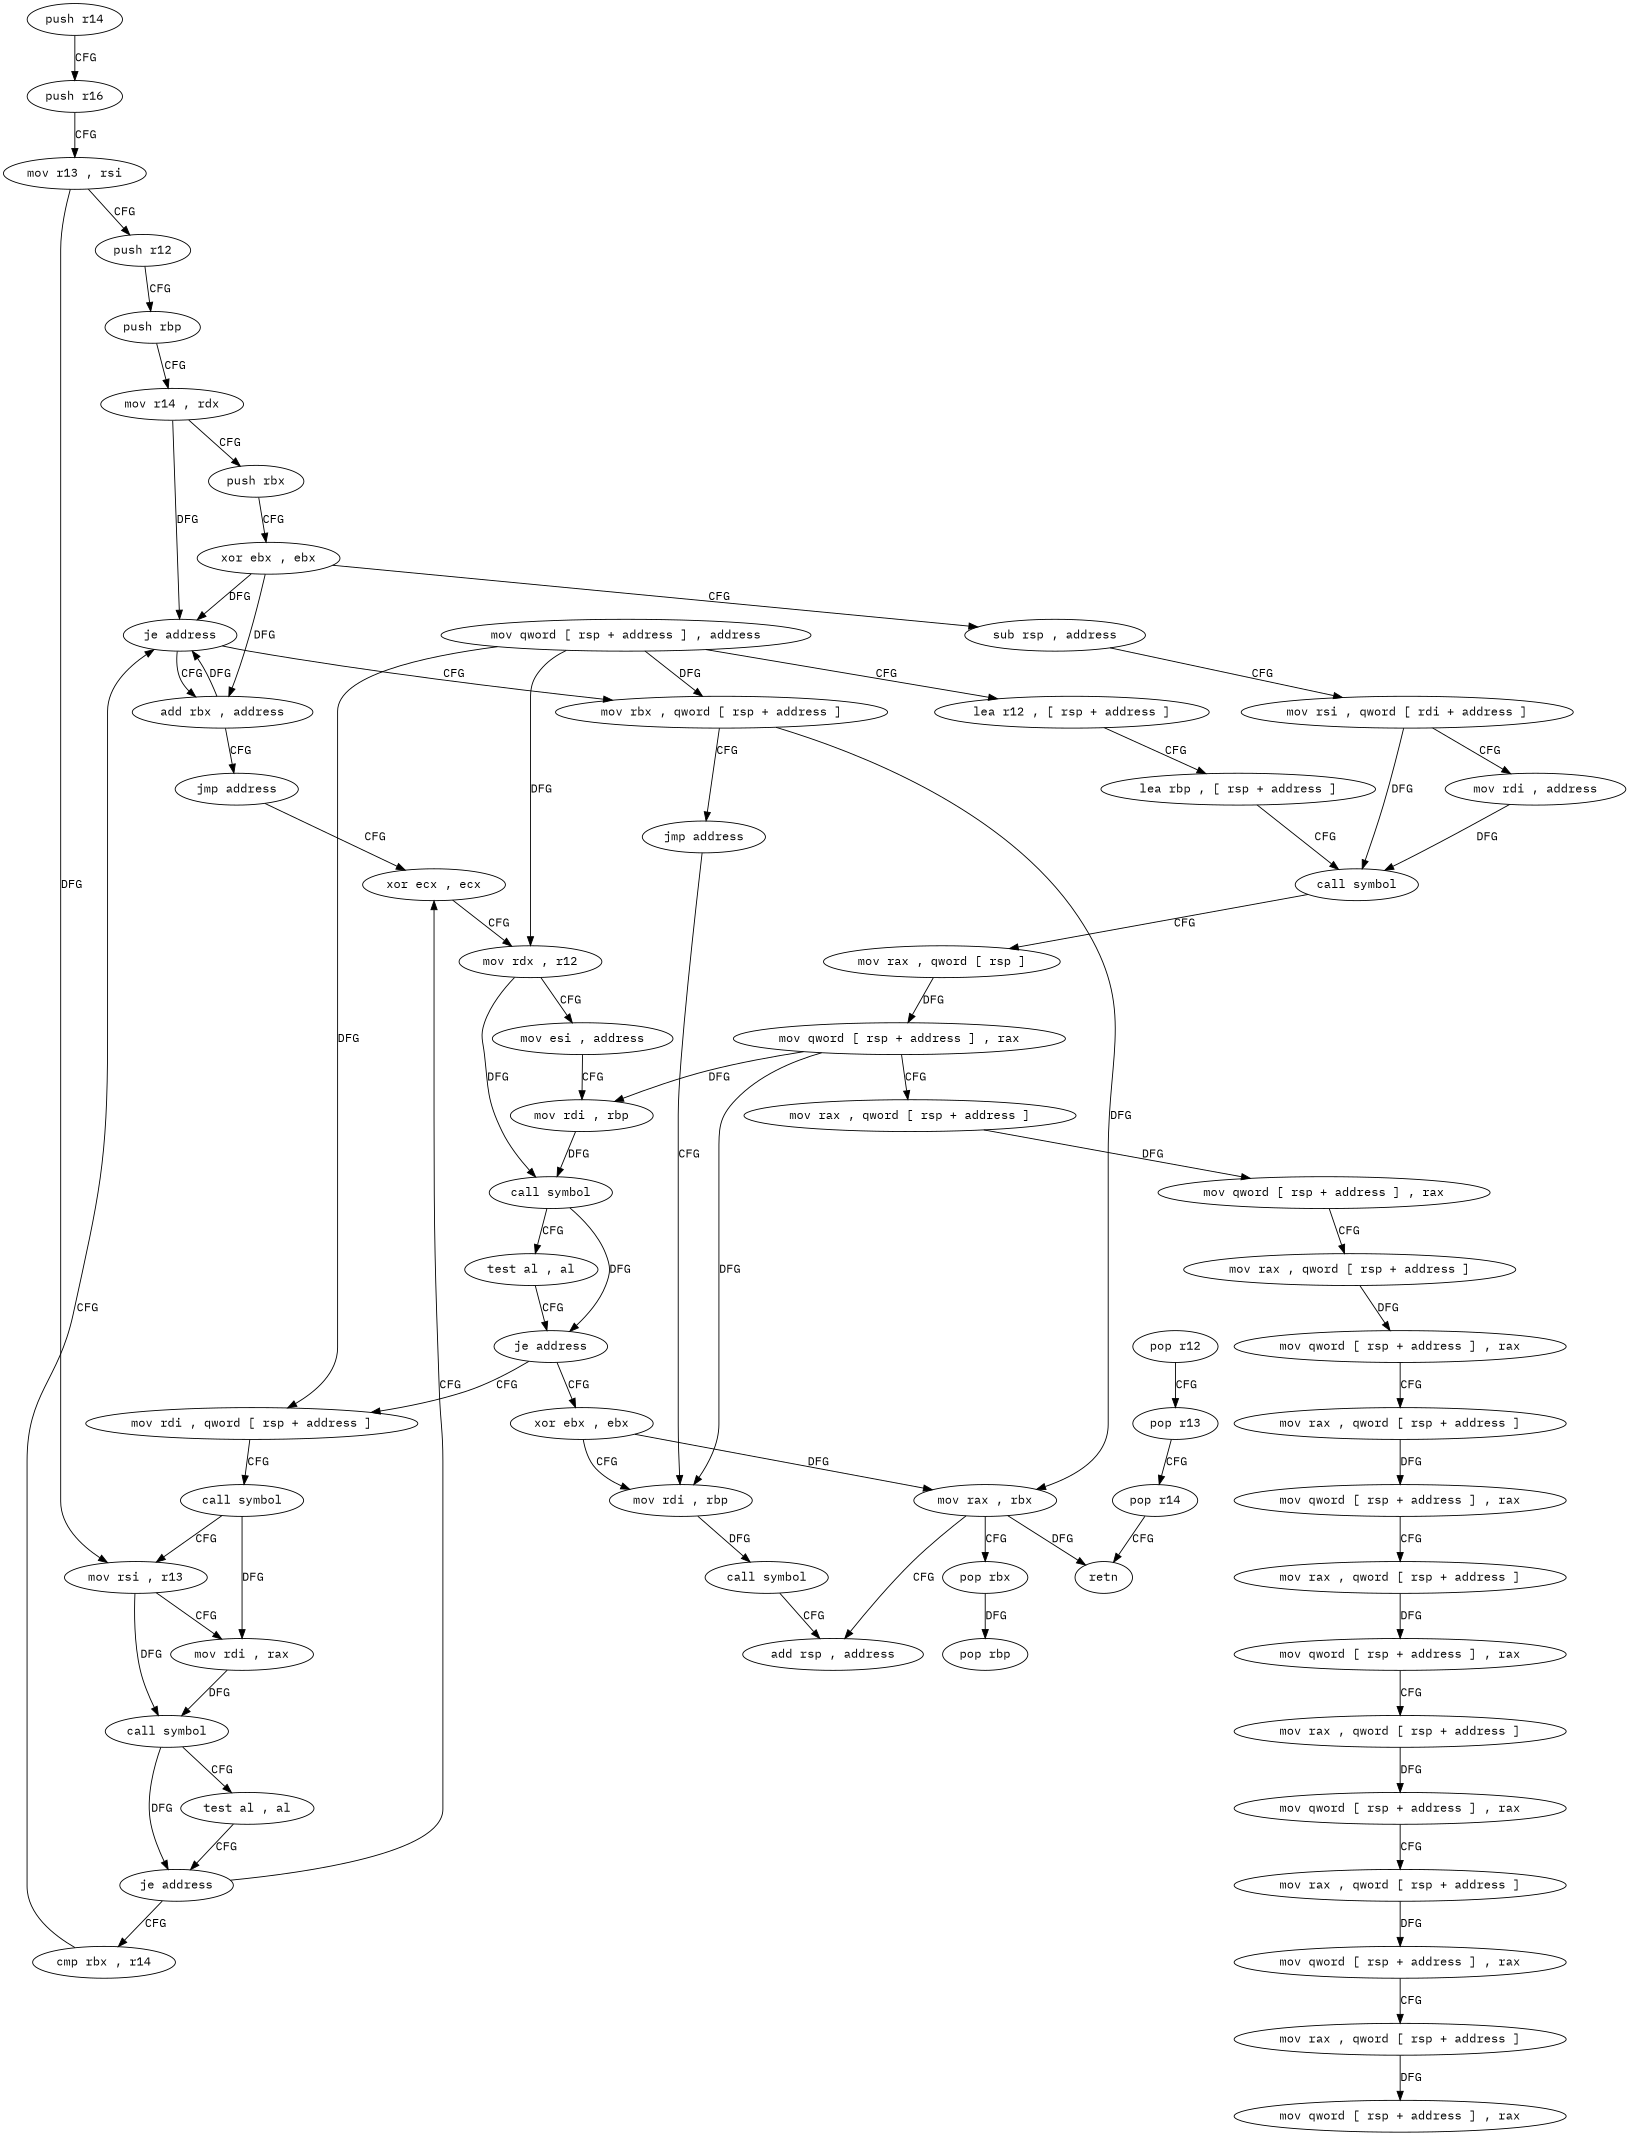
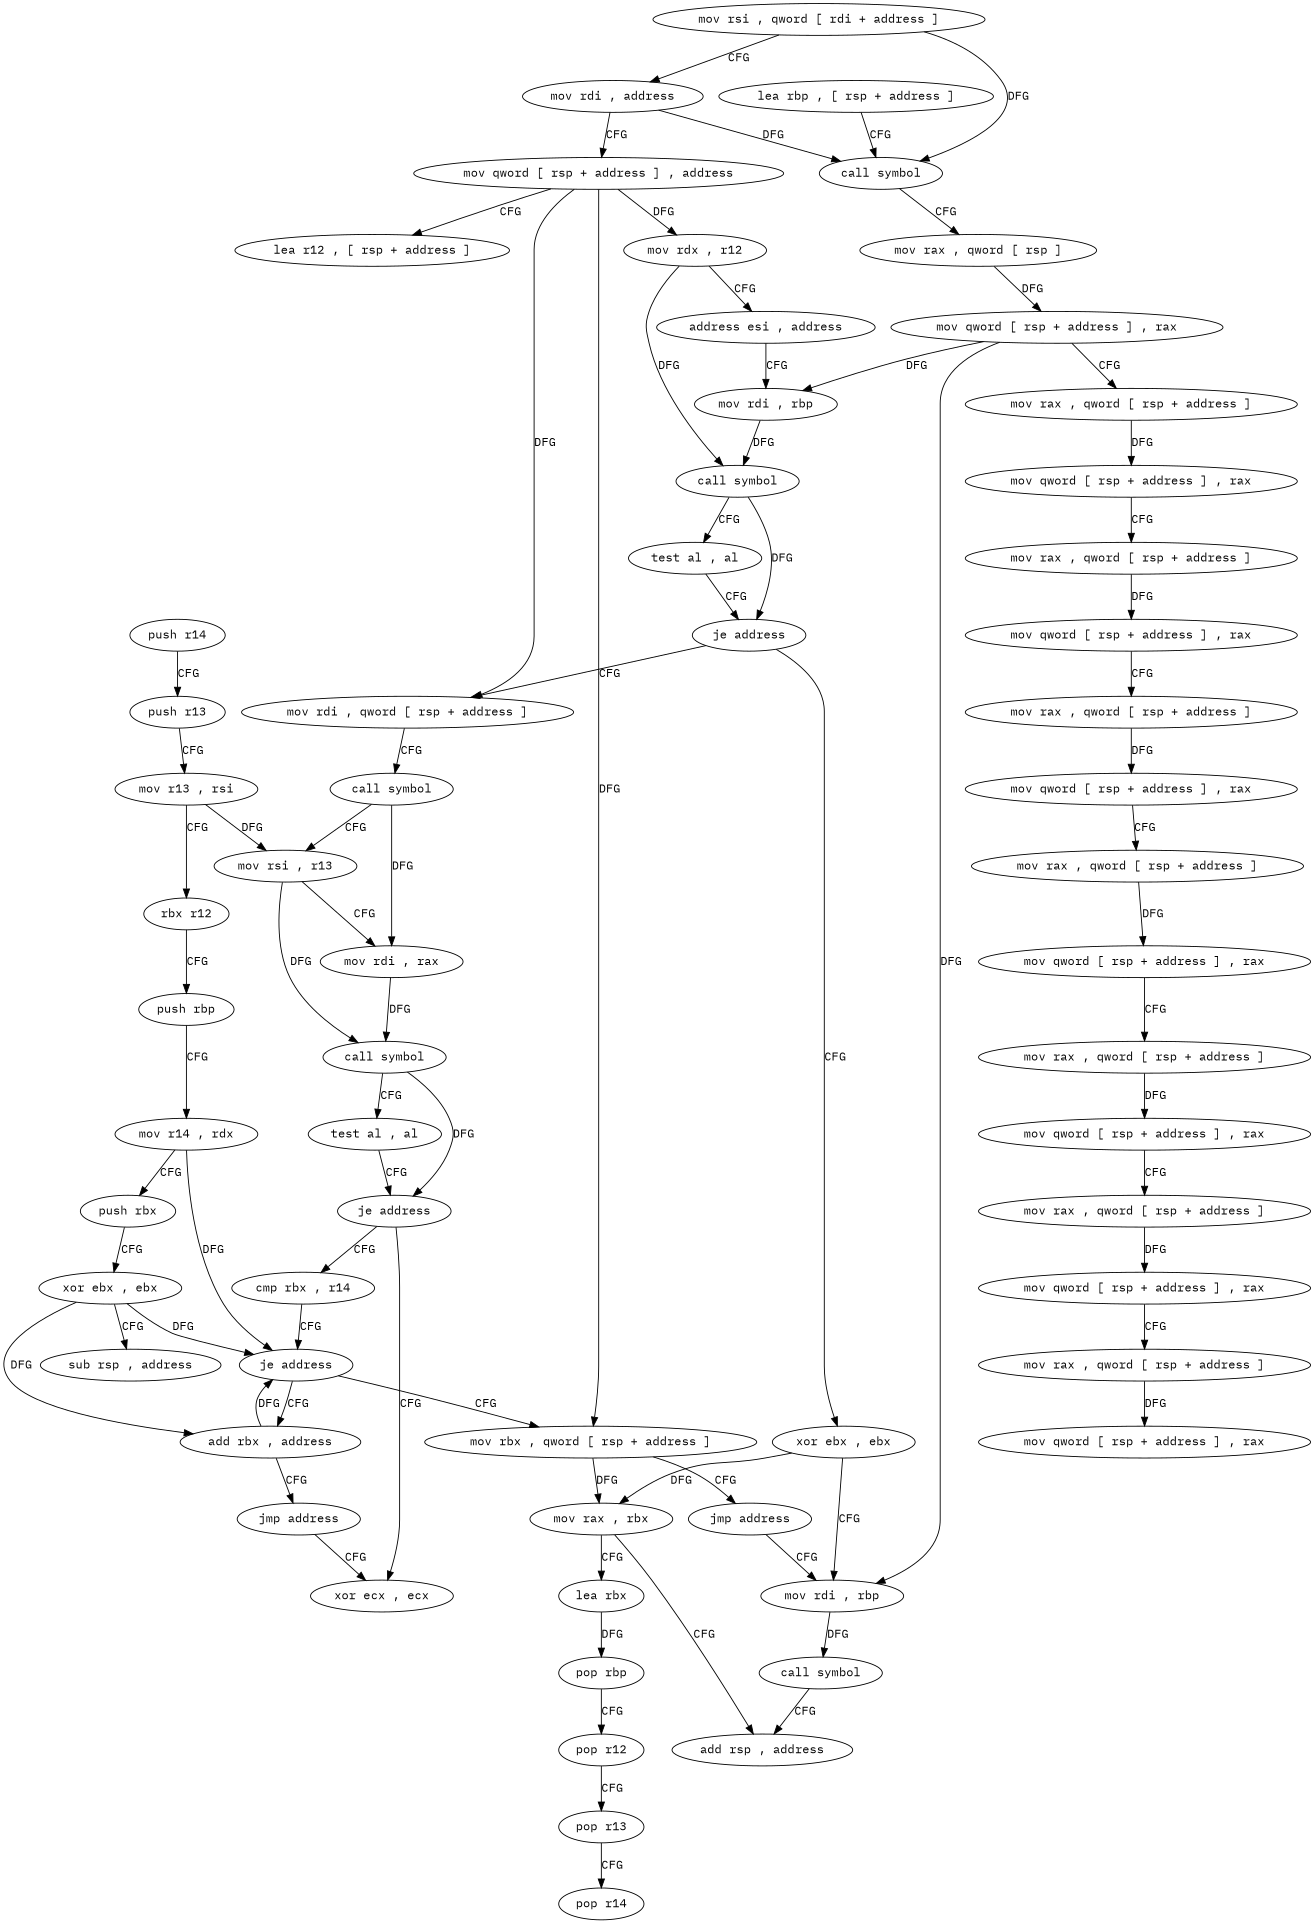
(75, 96) -> (178, 712)
none -> (607, 130)
(143, 250) -> (186, 914)
(1222, 672) -> none
(1151, 749) -> none
(479, 920) -> none
(583, 1039) -> (766, 327)
(985, 1577) -> (601, 1596)
(1104, 1577) -> none
none -> (601, 1707)
